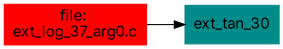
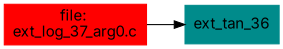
(232, 25) -> (232, 25)
